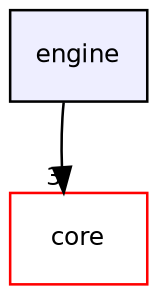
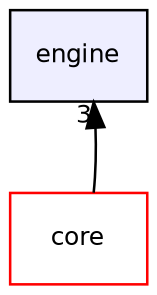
(62, 135) -> (96, 160)
